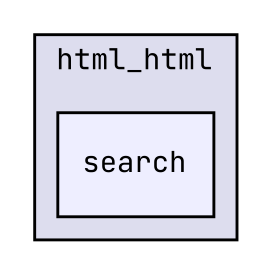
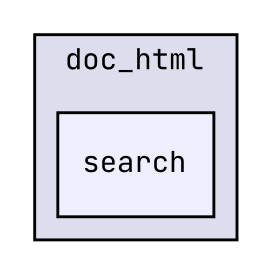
(136, 62) -> (136, 62)
